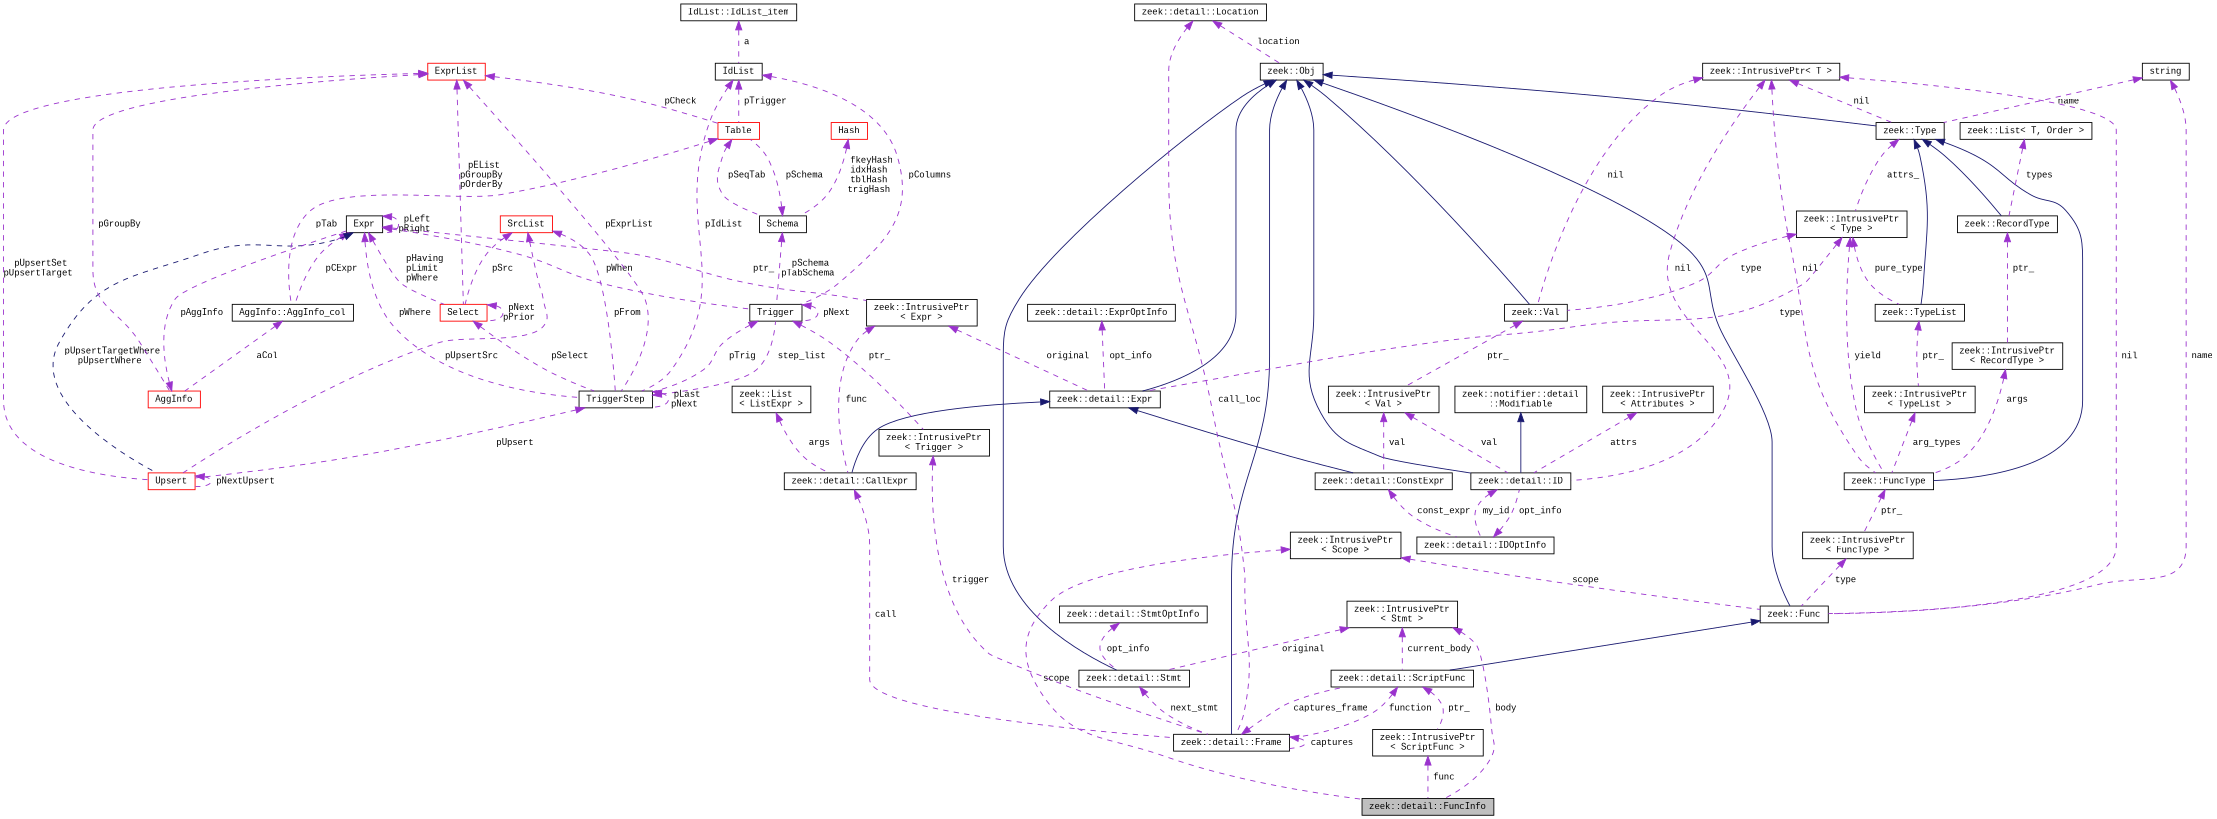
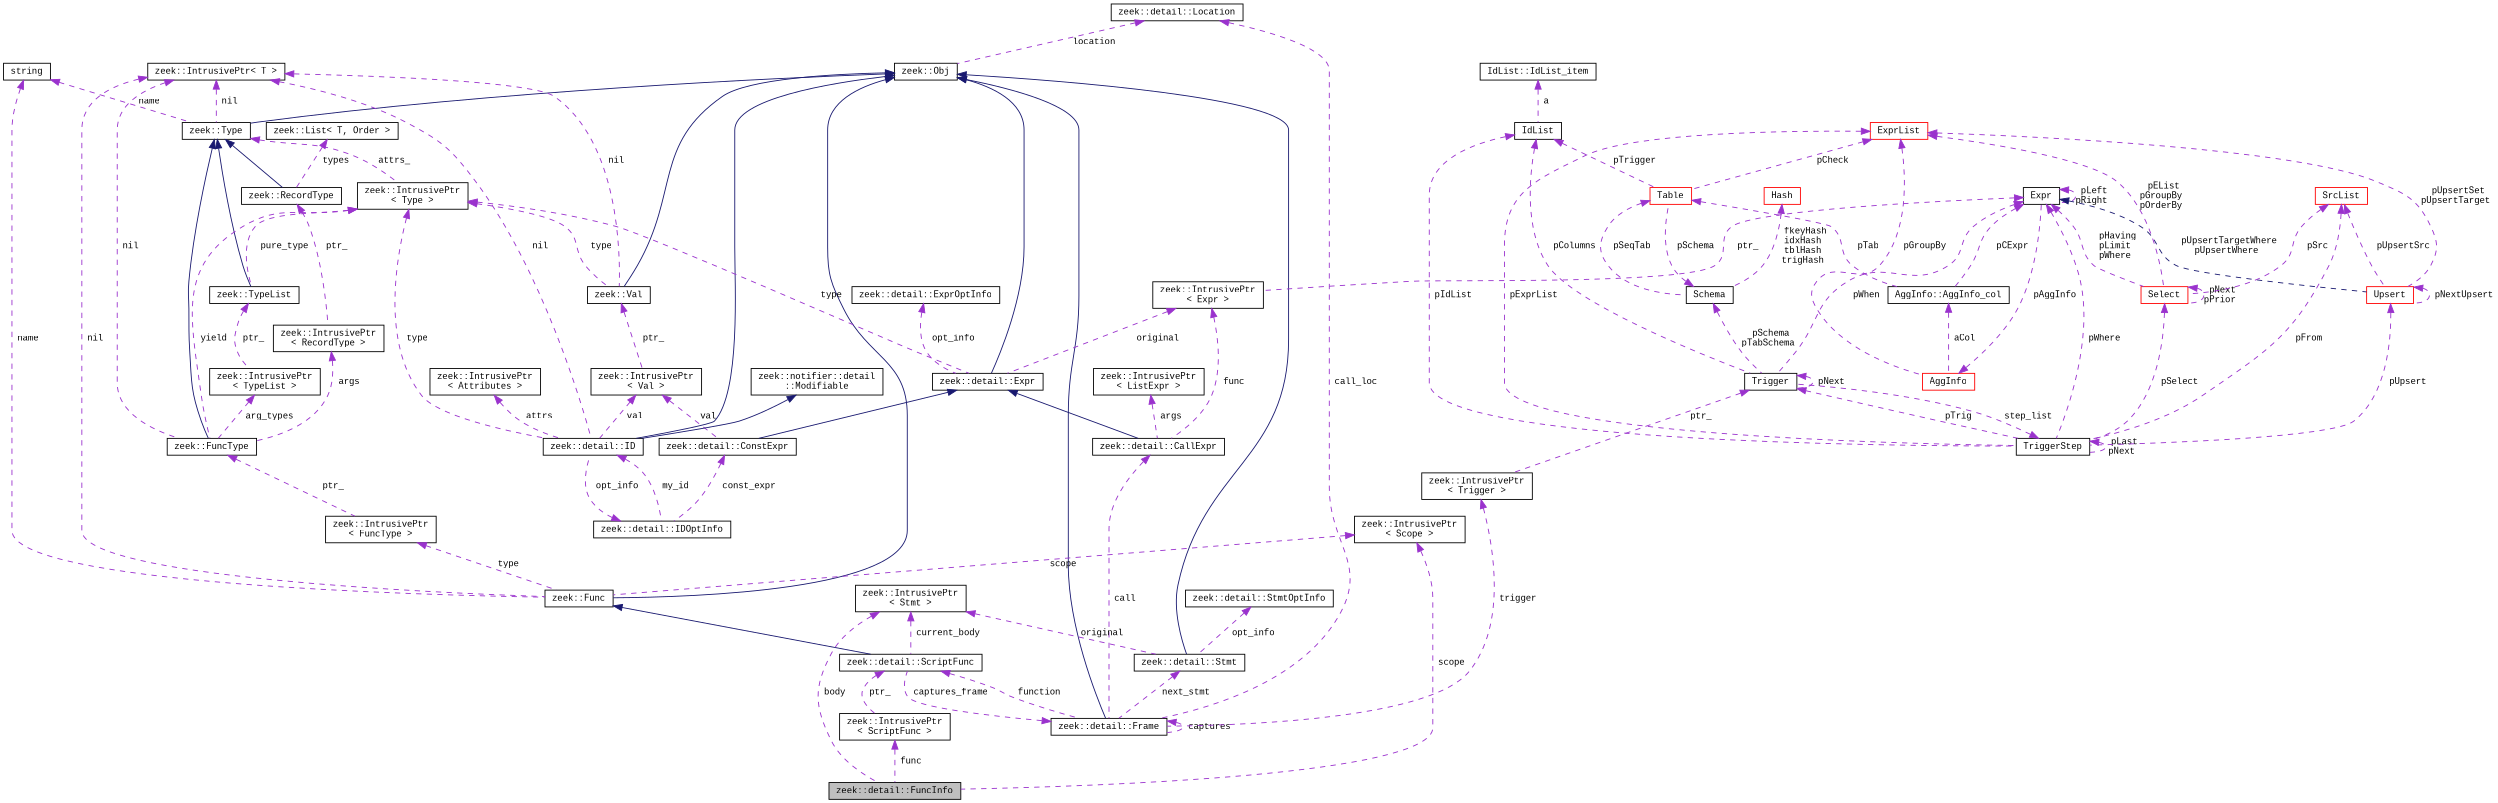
none -> (409, 374)
(771, 399) -> (1149, 382)
(387, 451) -> (2282, 435)
